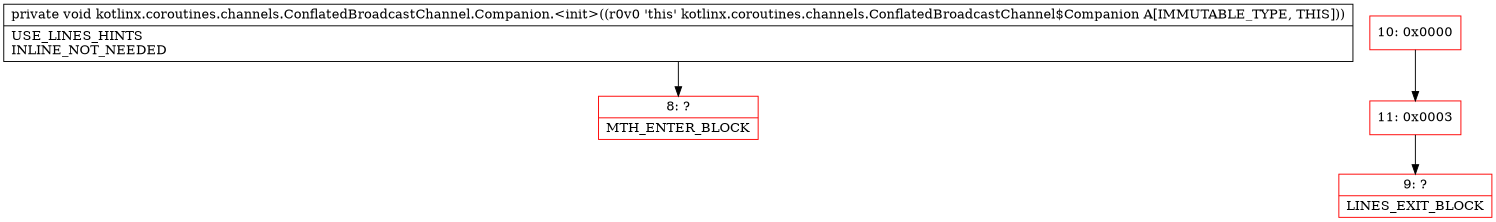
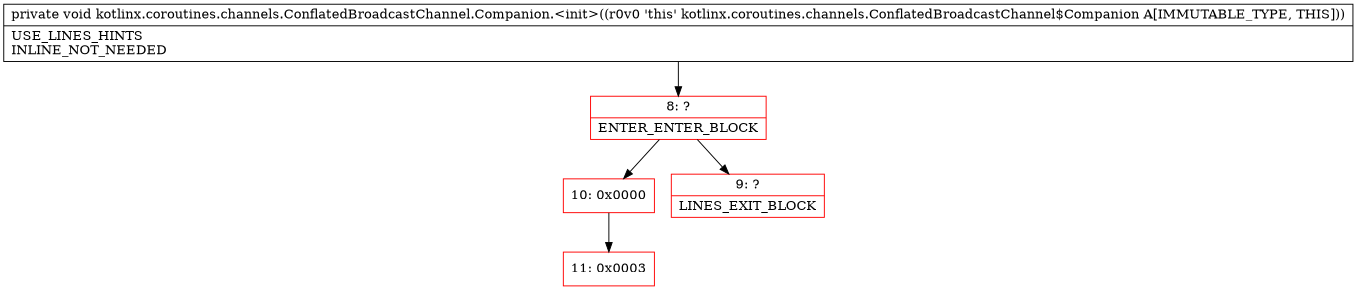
(678, 128) -> (678, 128)
(1415, 150) -> (710, 153)
none -> (645, 156)
